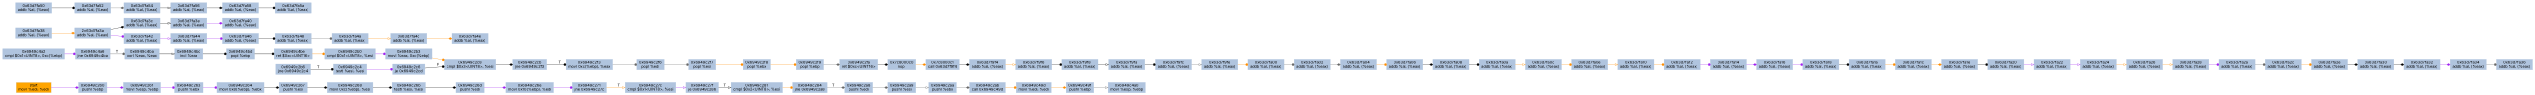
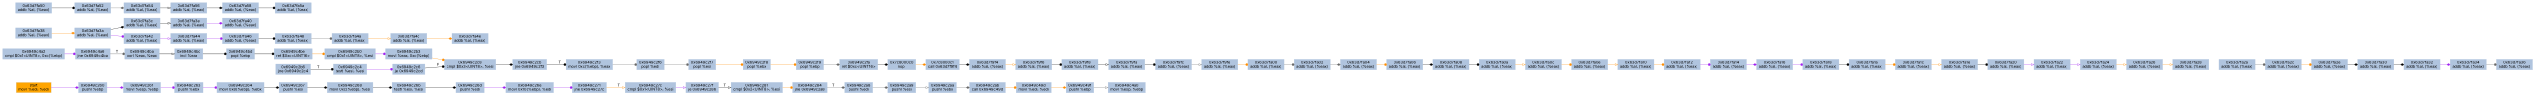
(93, 33) -> (93, 33)
(1935, 65) -> (1935, 65)
(2213, 65) -> none
